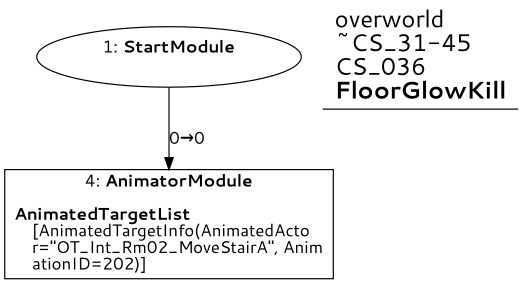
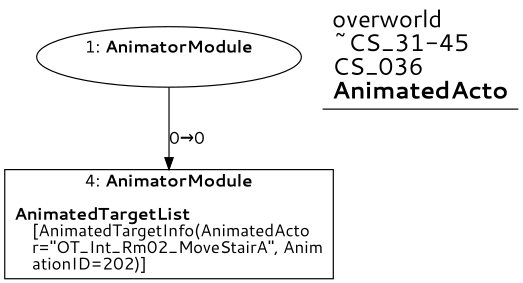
(179, 47) -> (179, 47)
(420, 91) -> (420, 91)
